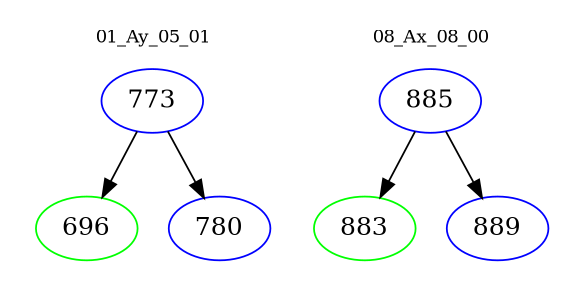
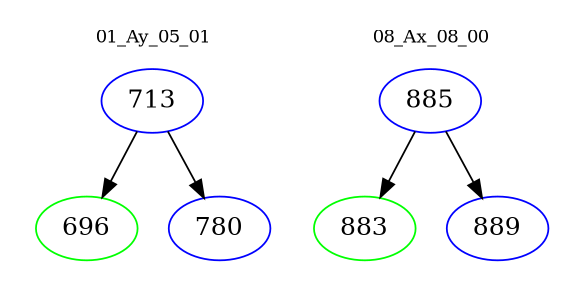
(152, 101) -> (152, 101)
